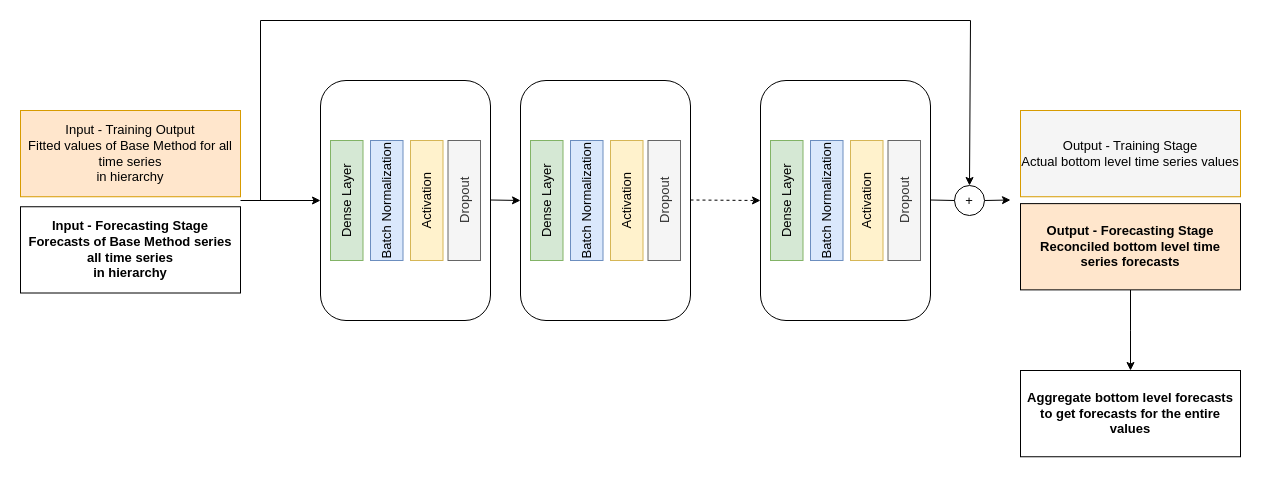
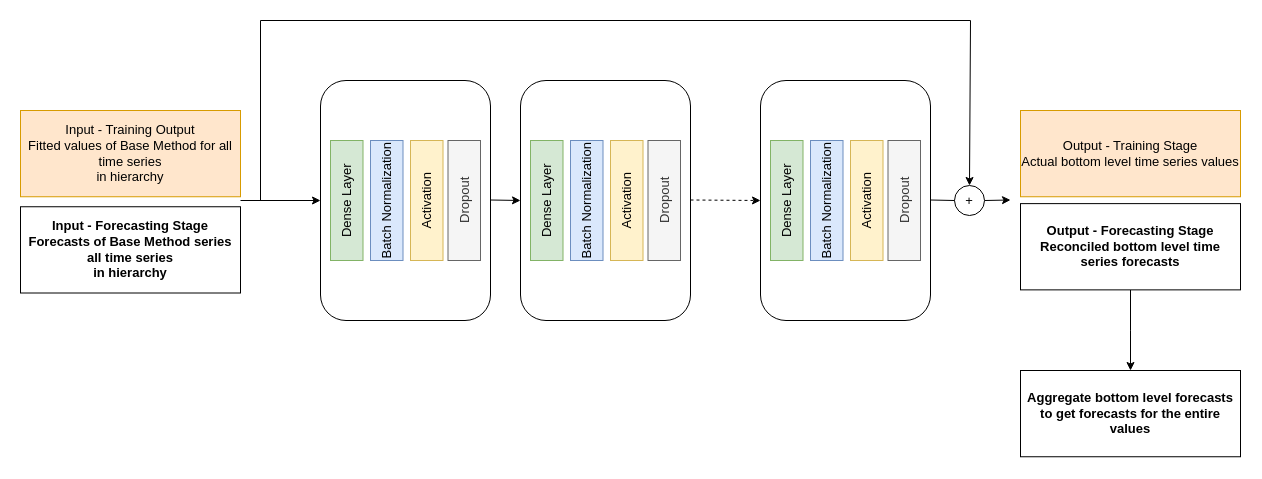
(1131, 154) -> (1131, 154)
(1131, 247) -> (1131, 247)
